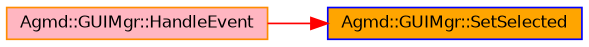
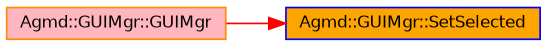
(137, 23) -> (116, 23)
